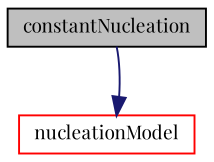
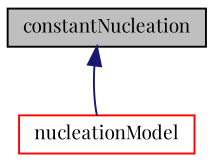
(119, 72) -> (94, 91)
